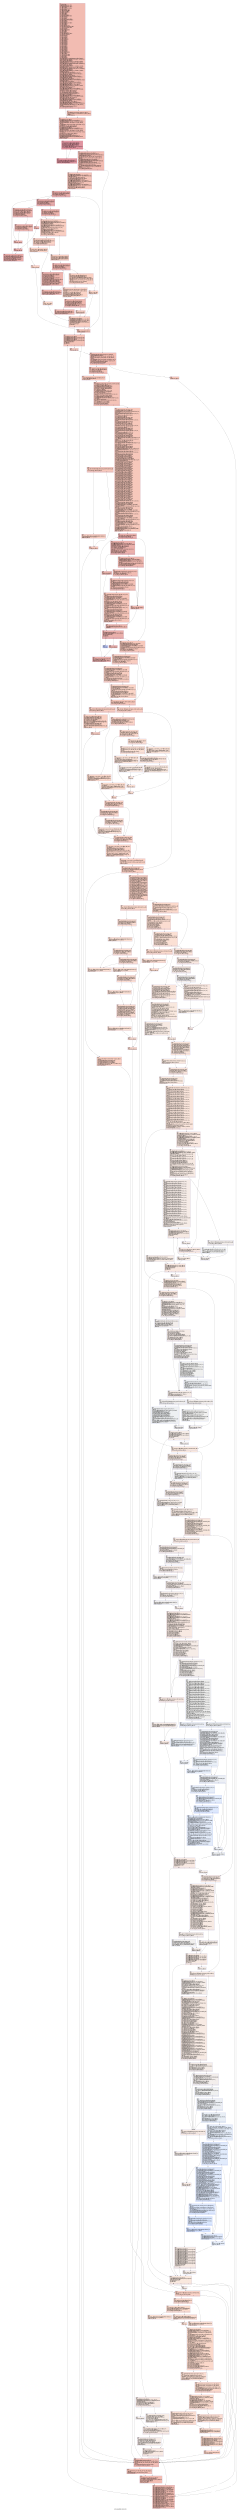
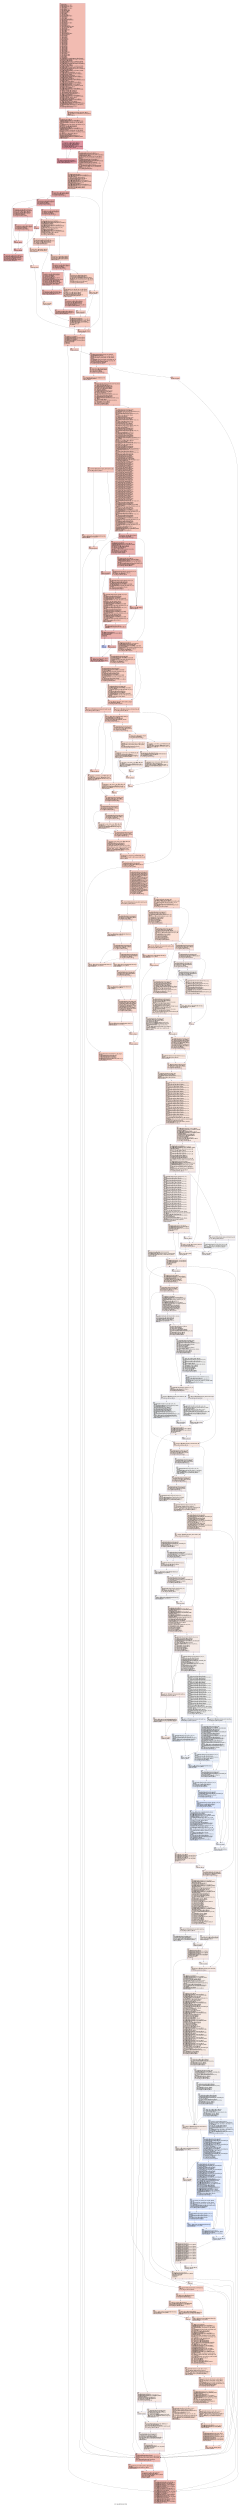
(95, 721) -> none
